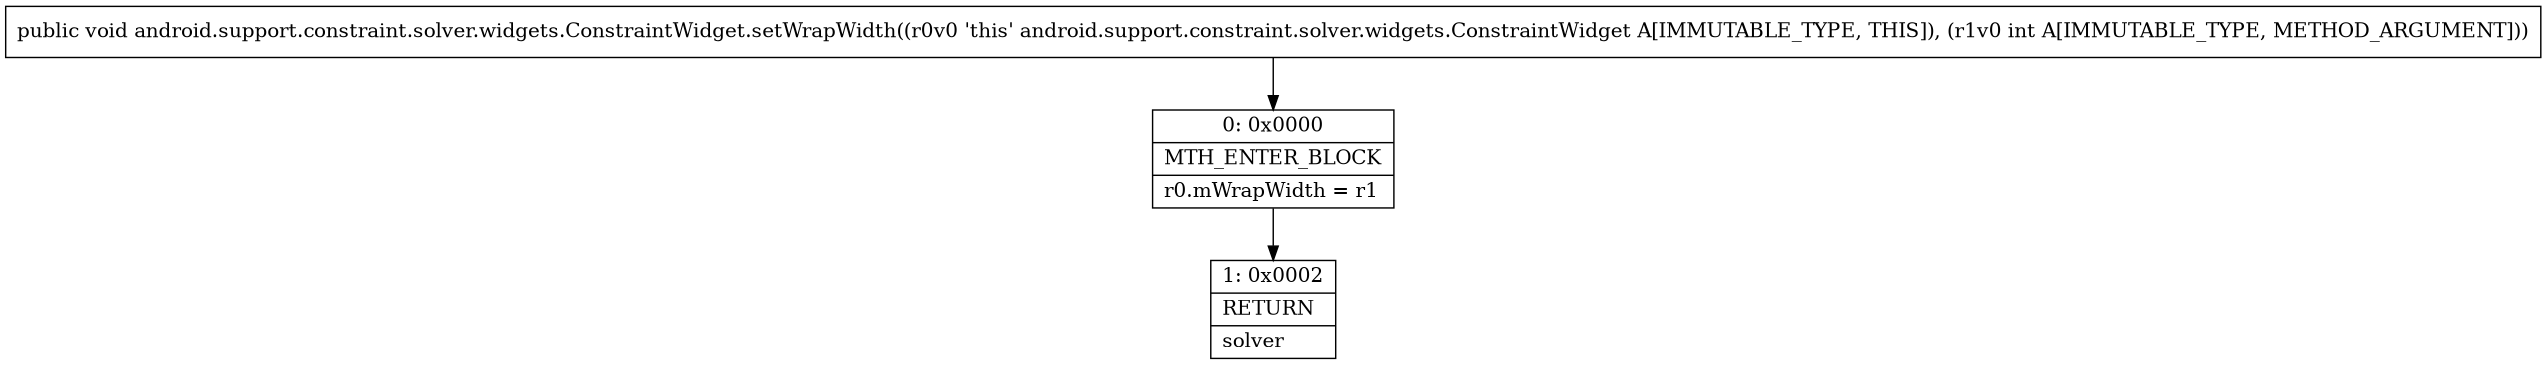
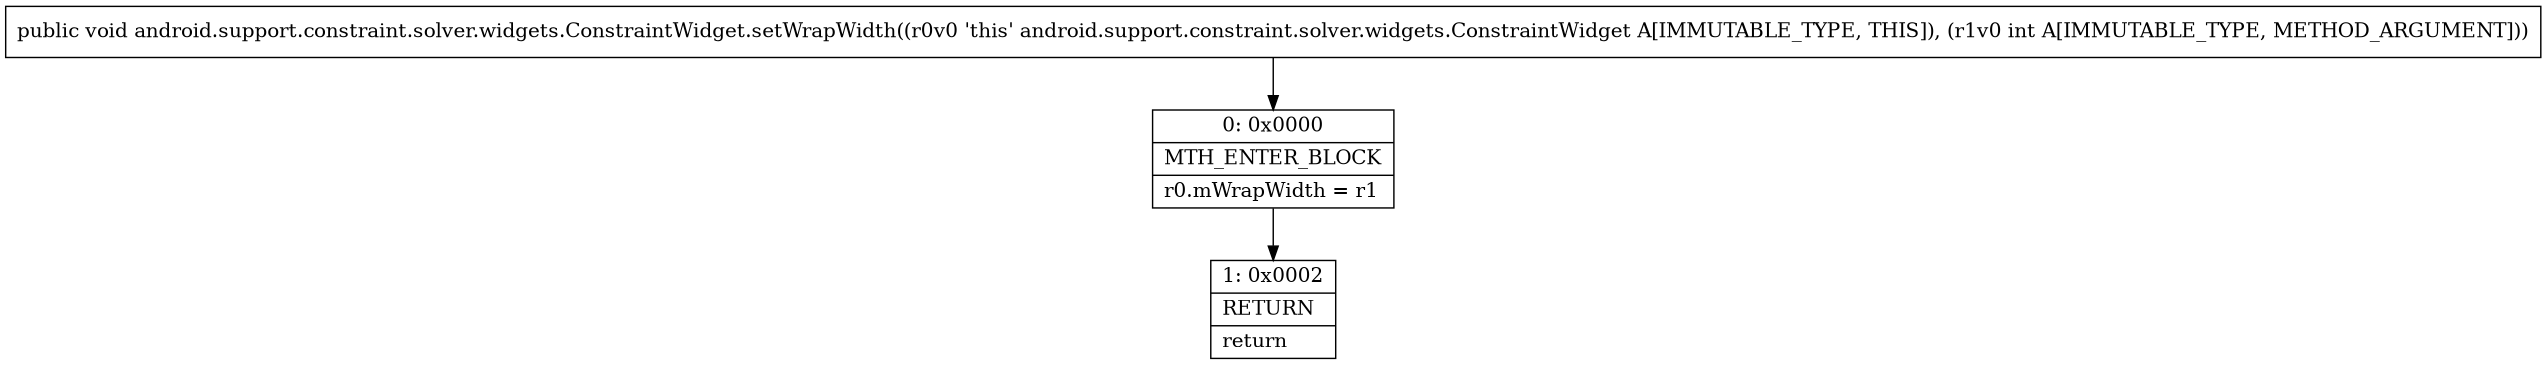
(1253, 341) -> (1255, 341)
